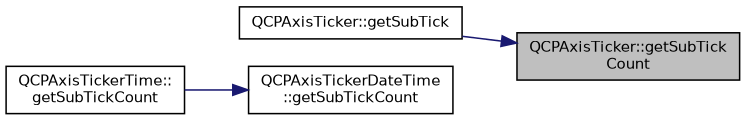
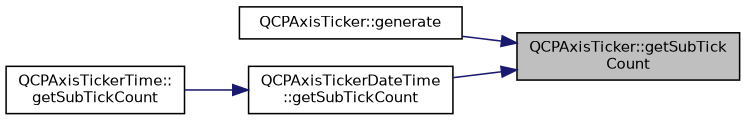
(351, 23) -> (351, 23)
none -> (477, 75)
